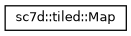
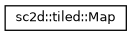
(66, 18) -> (66, 18)
